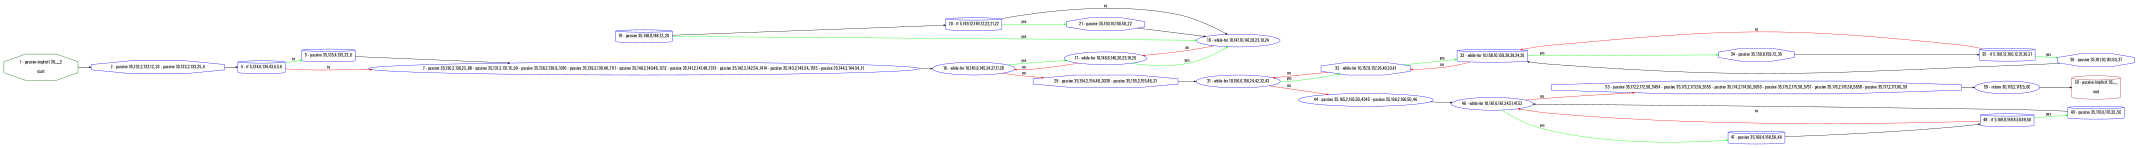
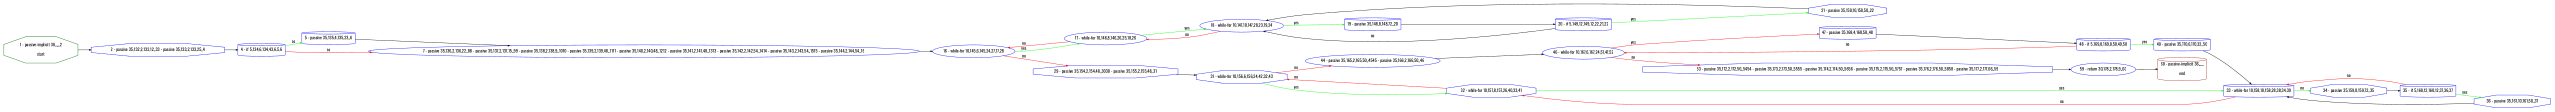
(933, 38) -> (1313, 25)
(1542, 54) -> (2302, 88)
(1238, 81) -> (1242, 77)
(1801, 107) -> (2228, 65)
(1611, 140) -> (1714, 40)
